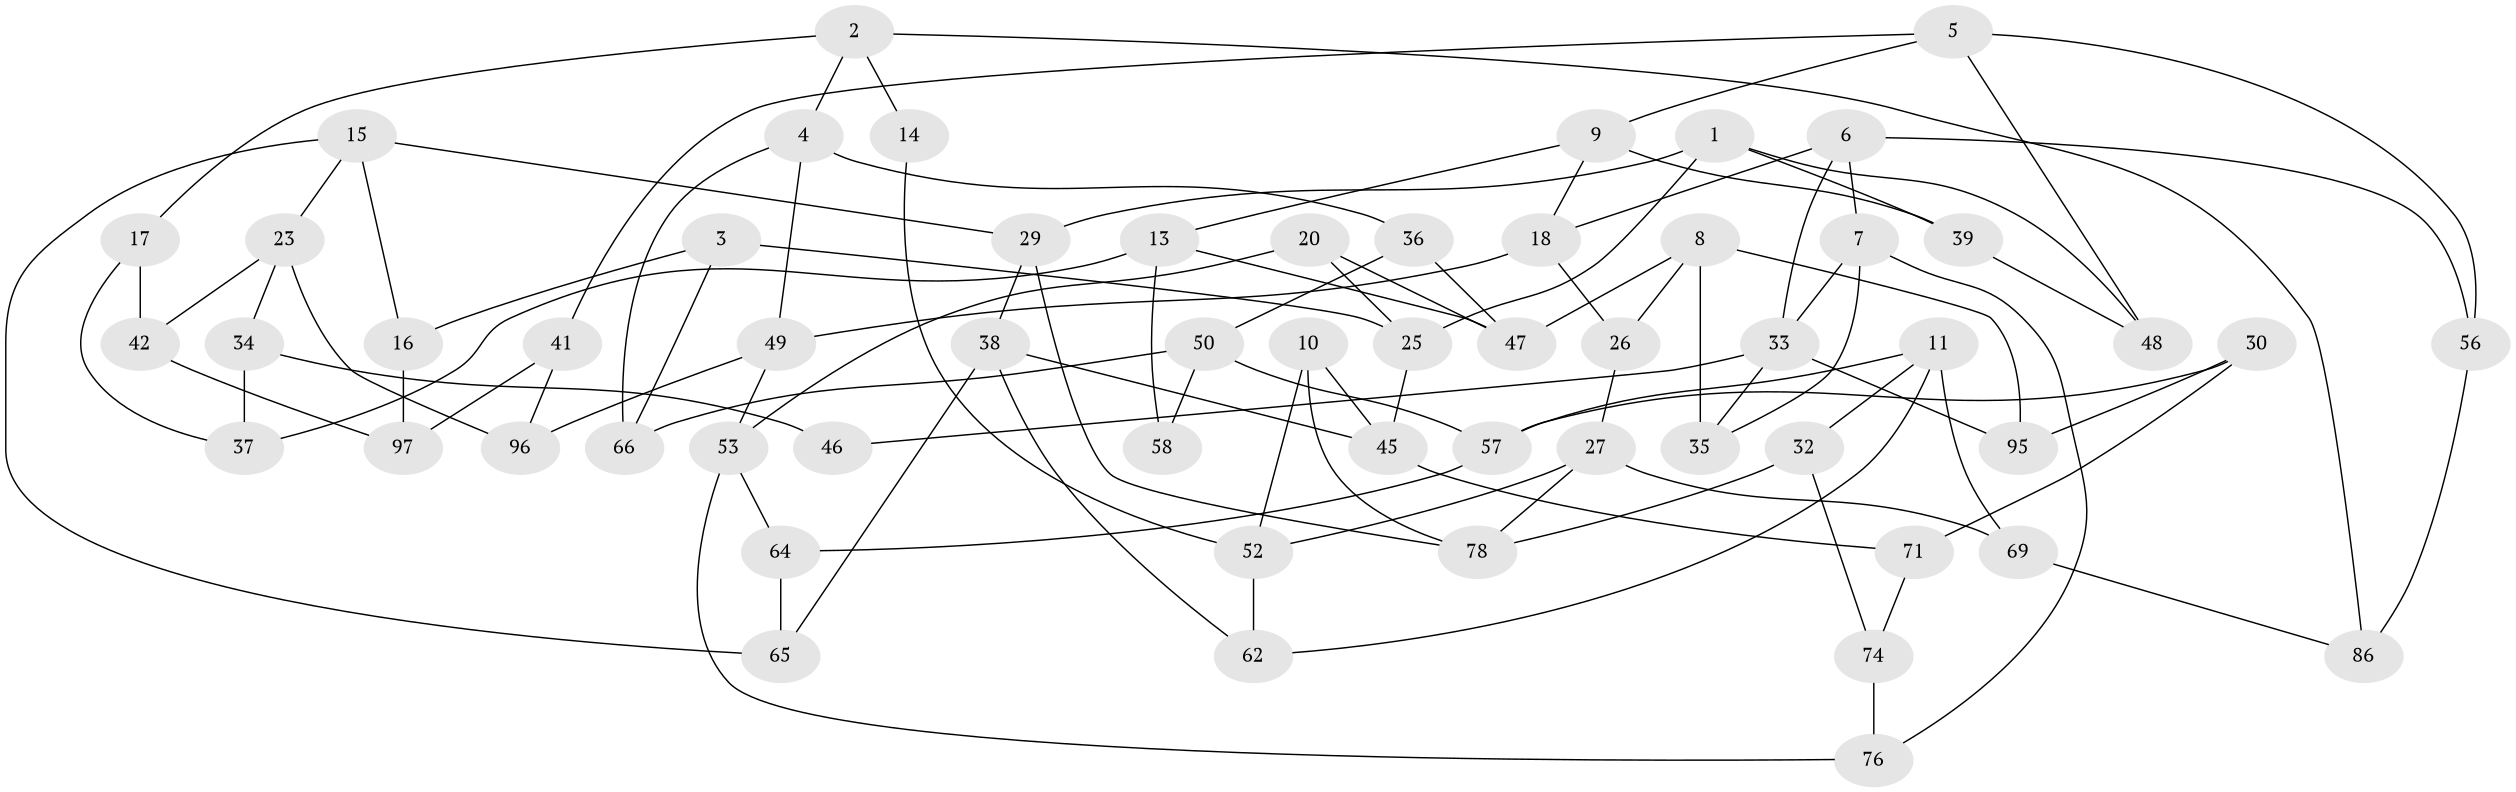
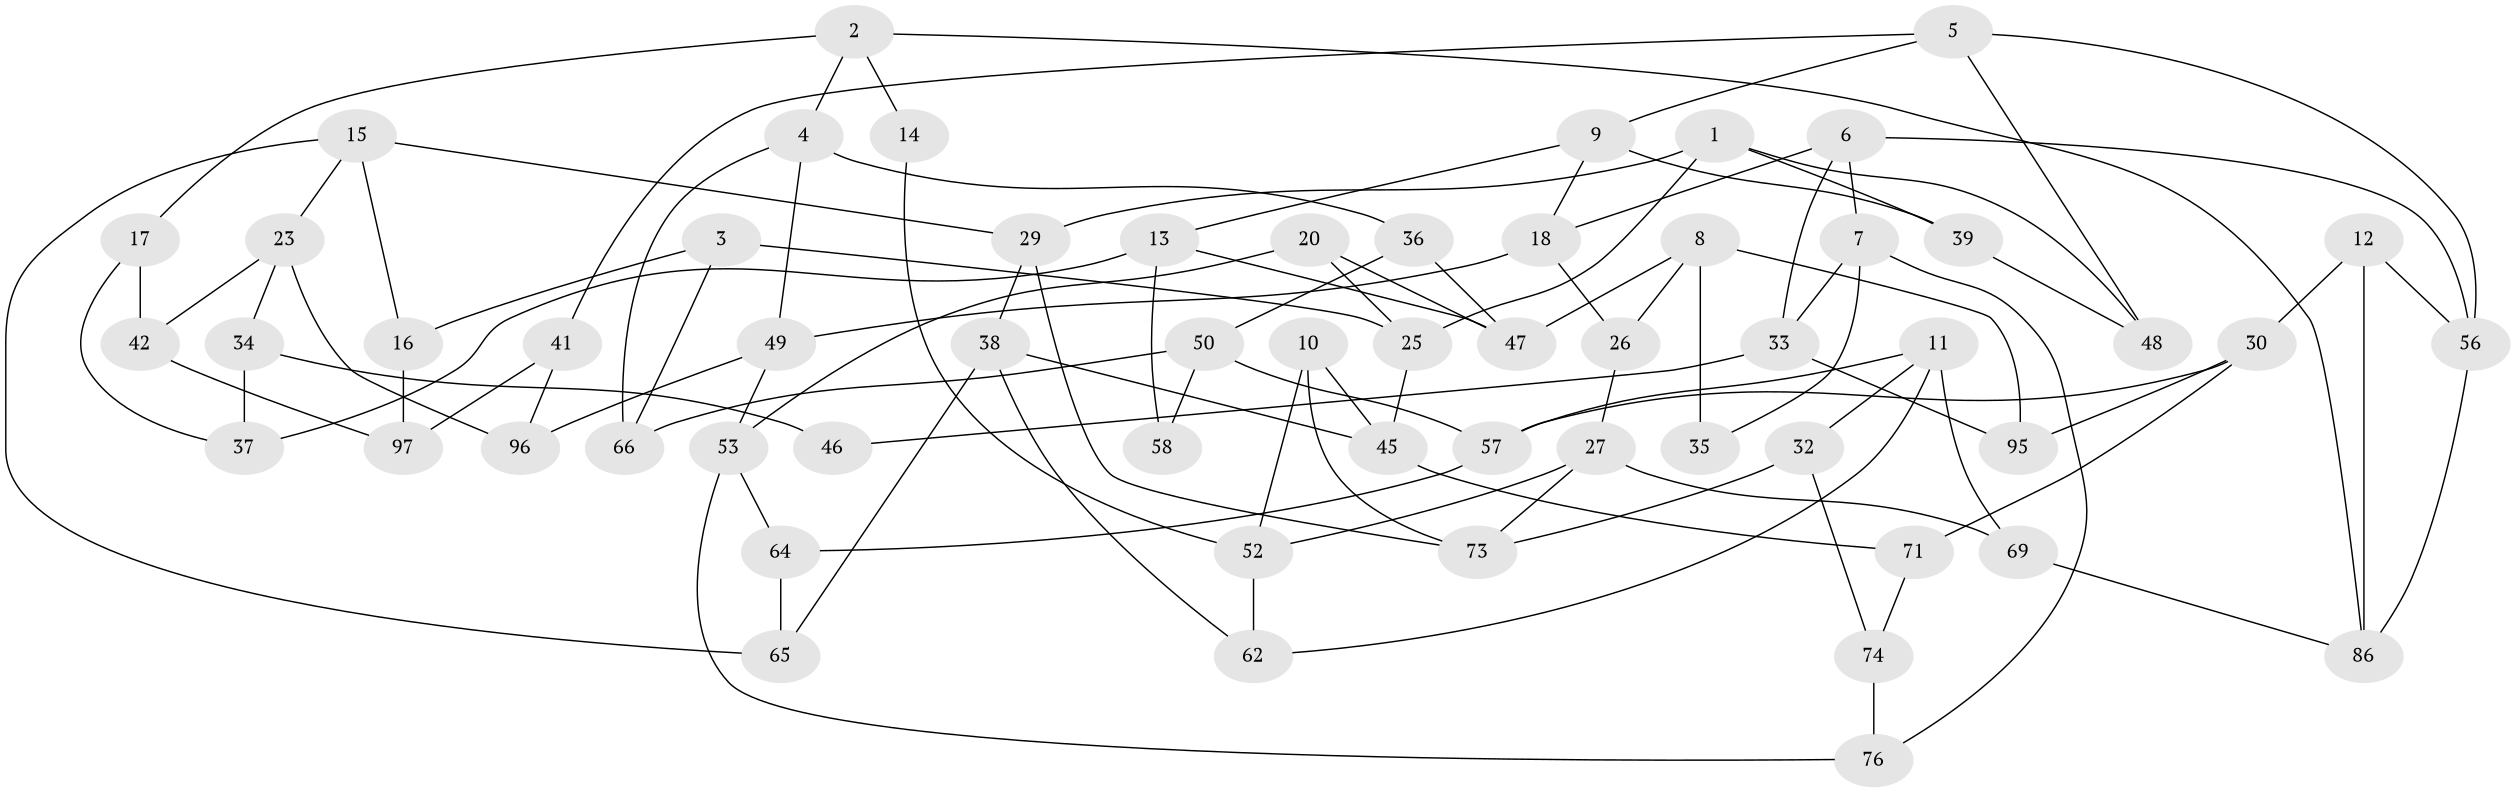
none -> (2364, 240)
(1736, 402) -> none
(1478, 552) -> (1478, 552)
